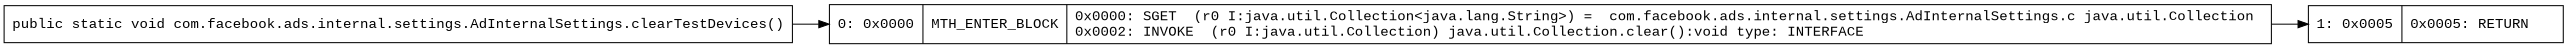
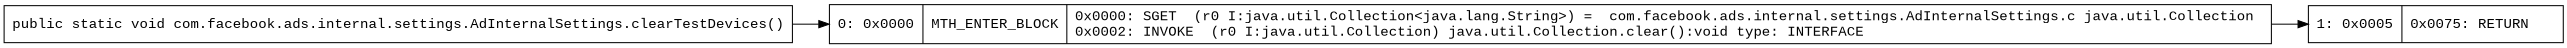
(2483, 24) -> (2483, 24)
